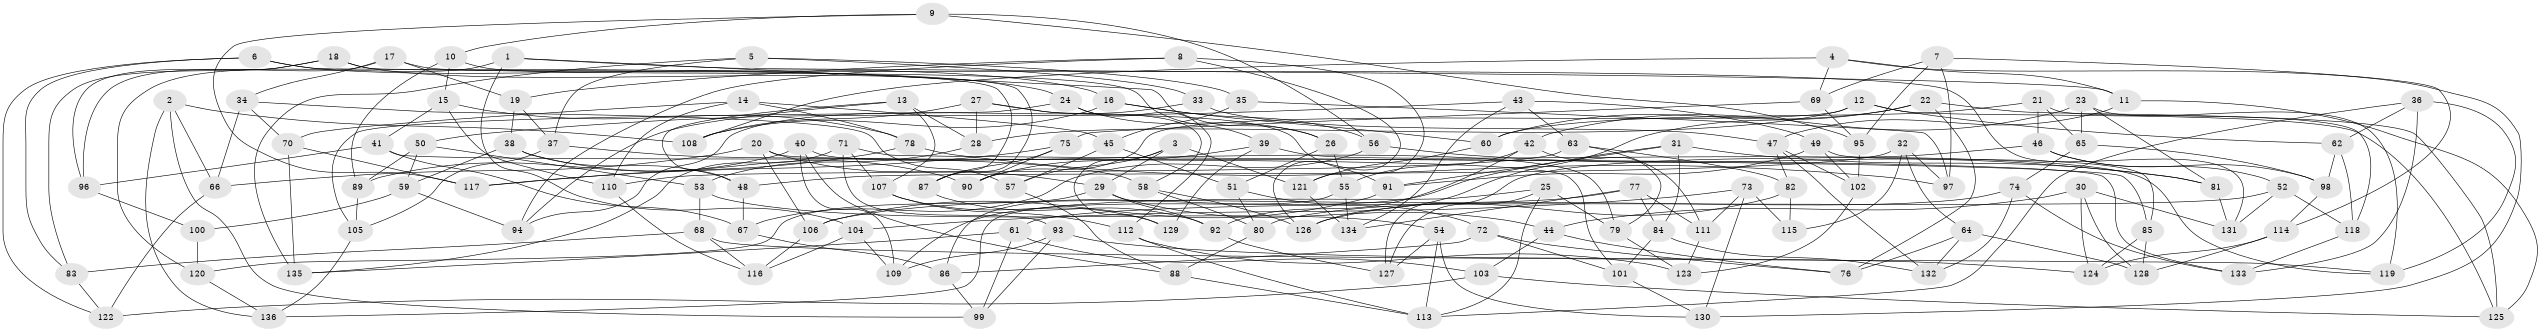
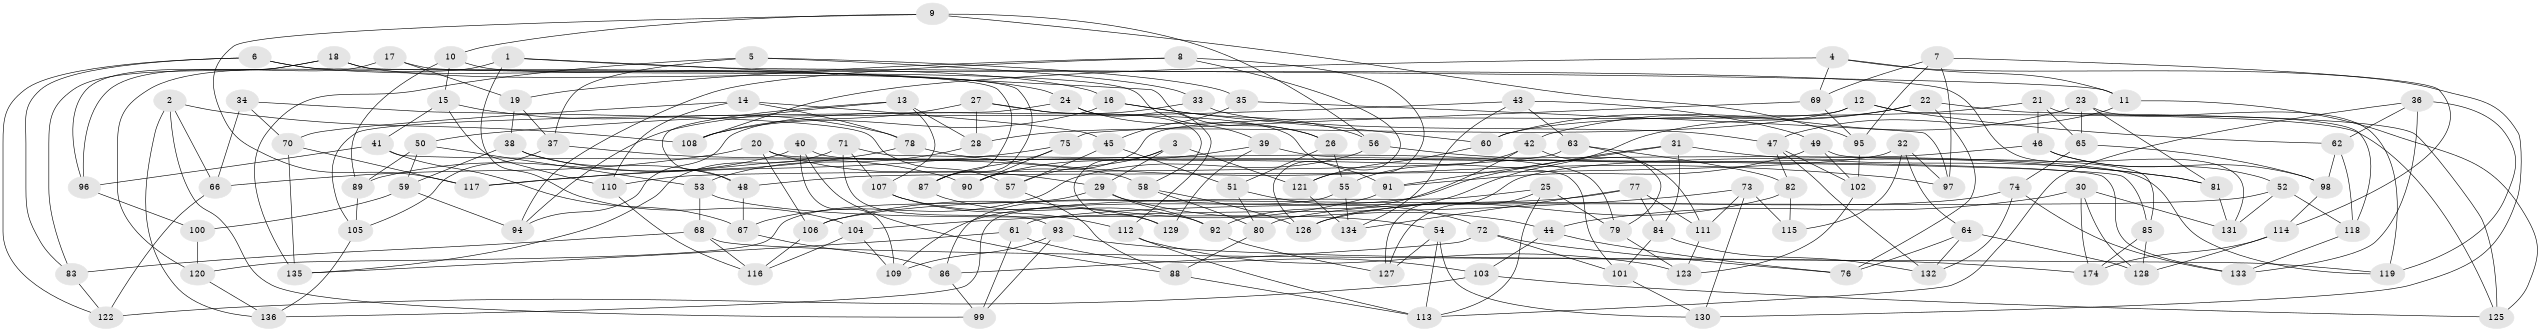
(315, 77) -> none
(2091, 274) -> (2091, 274)
